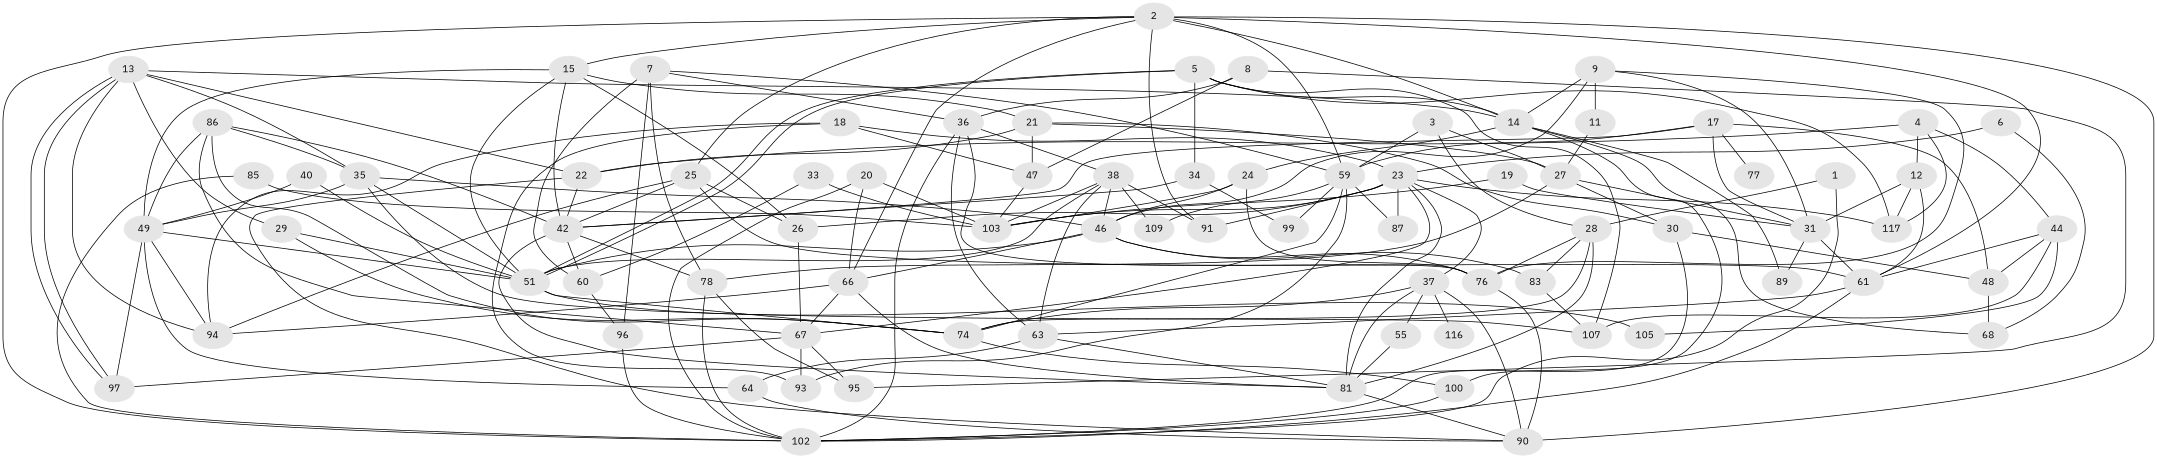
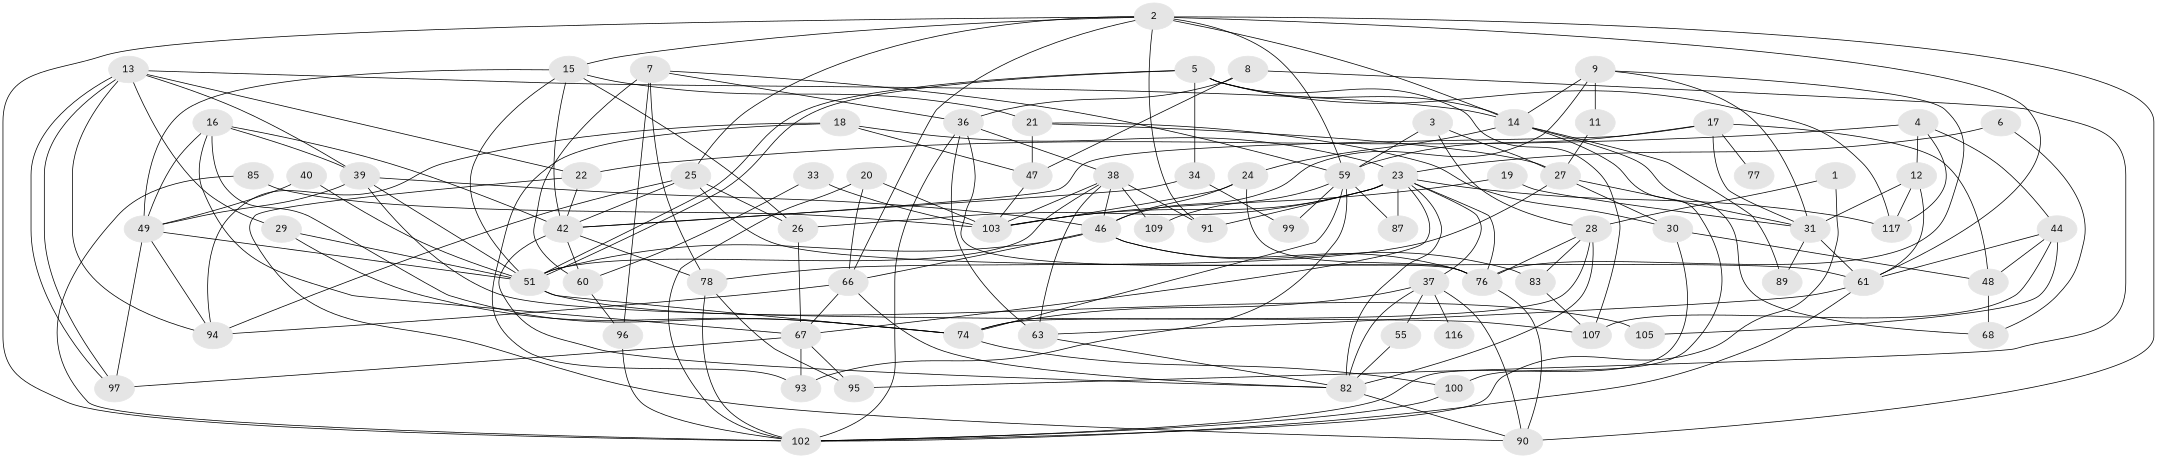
(213, 123) -> (213, 123)
(808, 153) -> none
(360, 176) -> (360, 176)
none -> (1481, 212)
(748, 389) -> none
(1346, 389) -> (1346, 389)
